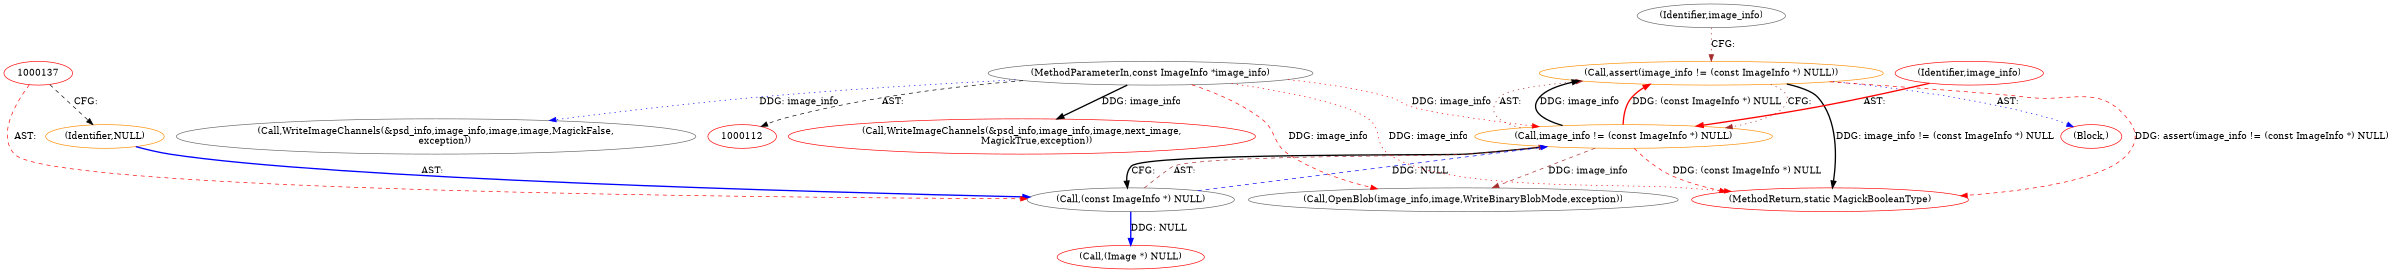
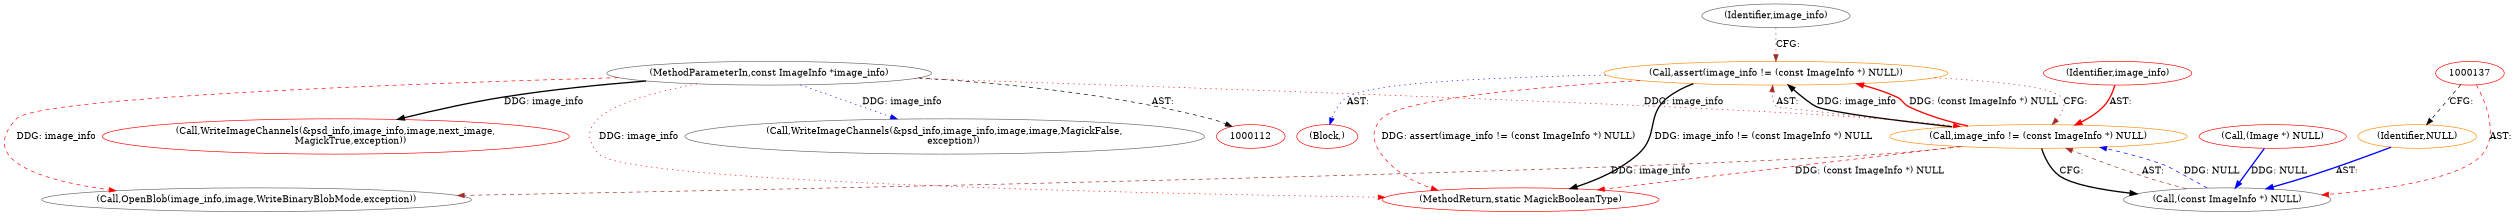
(1131, 225) -> (2252, 165)
